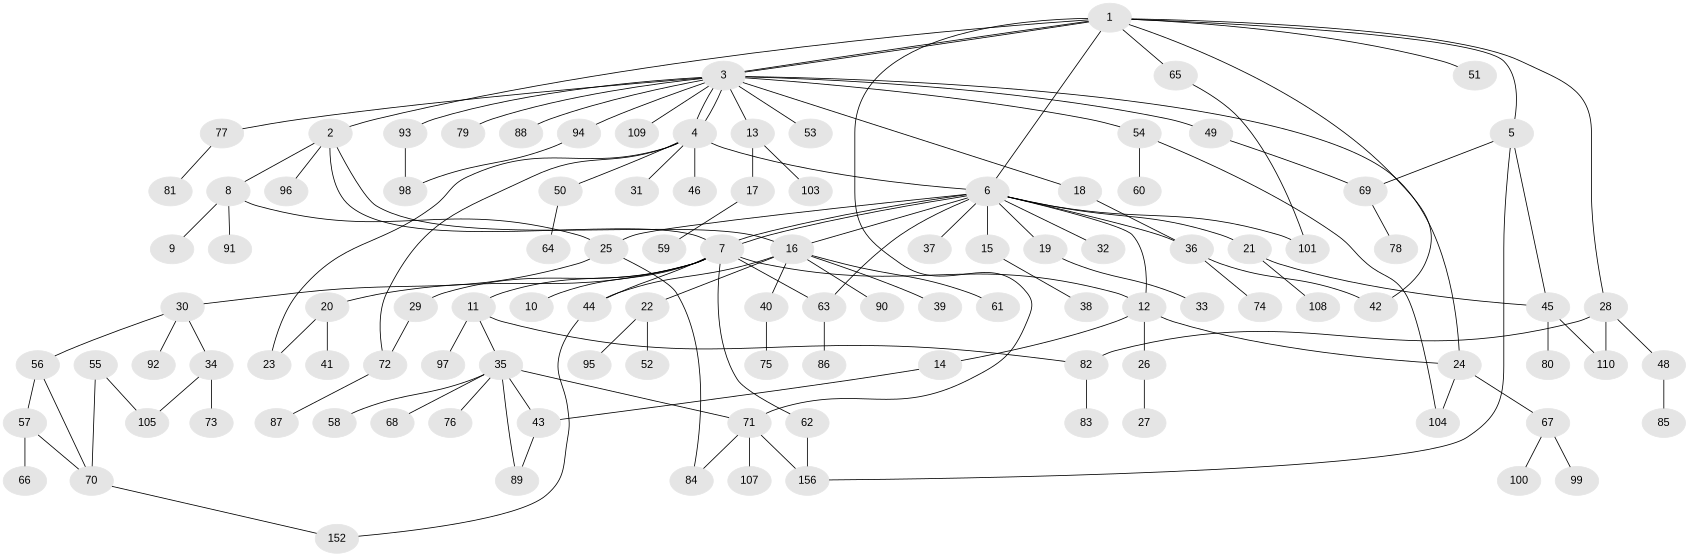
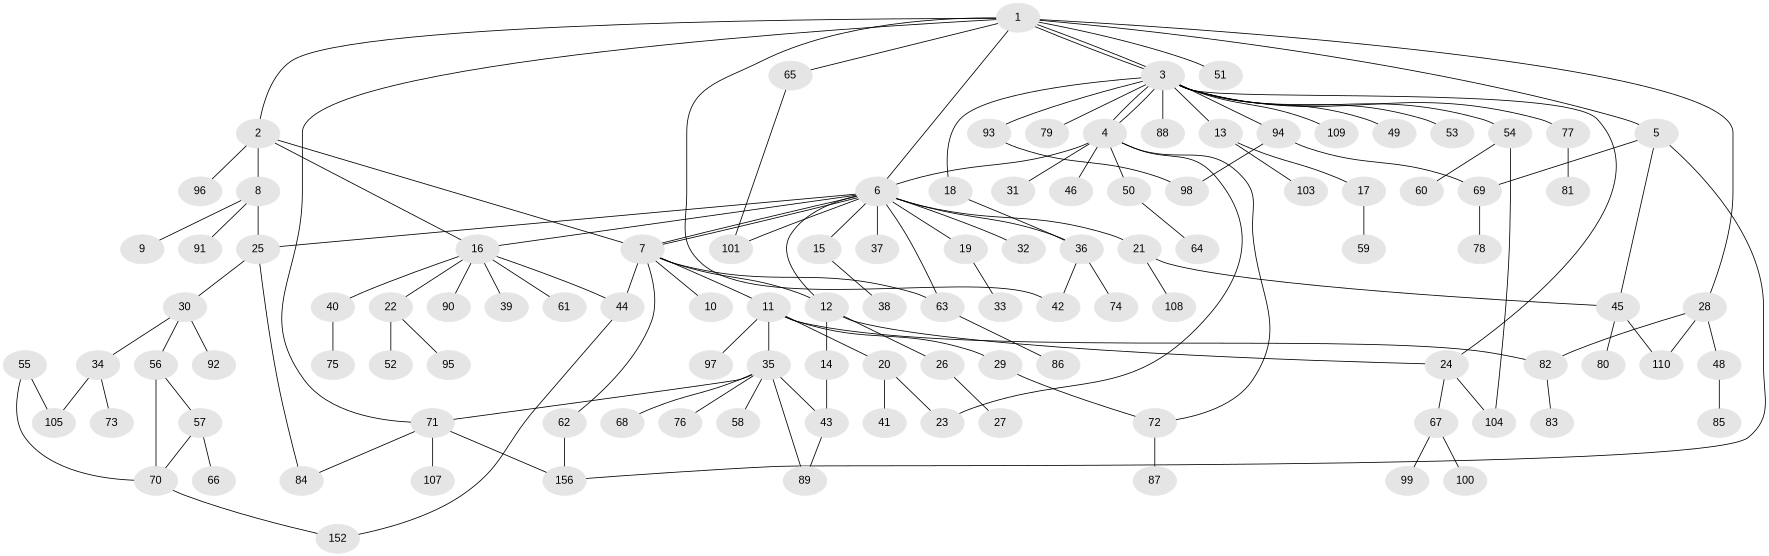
(1289, 161) -> (1379, 162)
(541, 278) -> (885, 336)
(527, 284) -> (821, 333)
